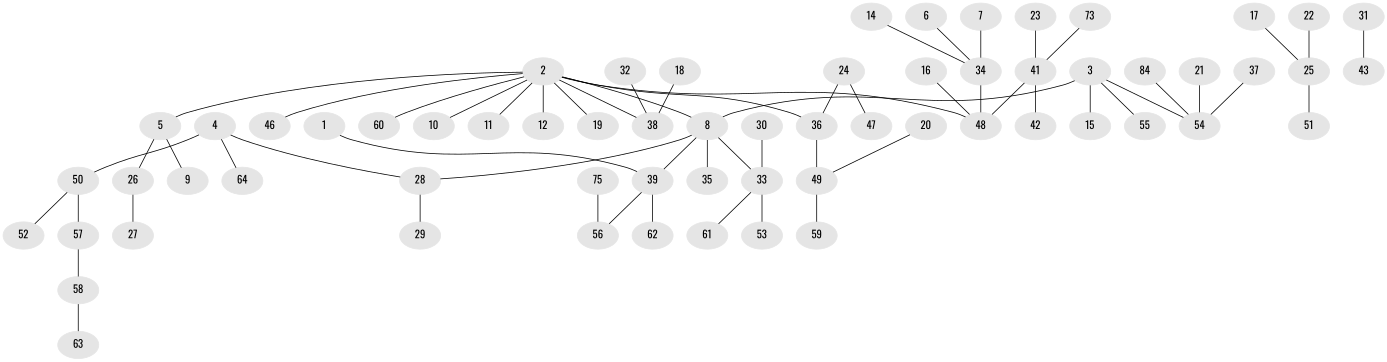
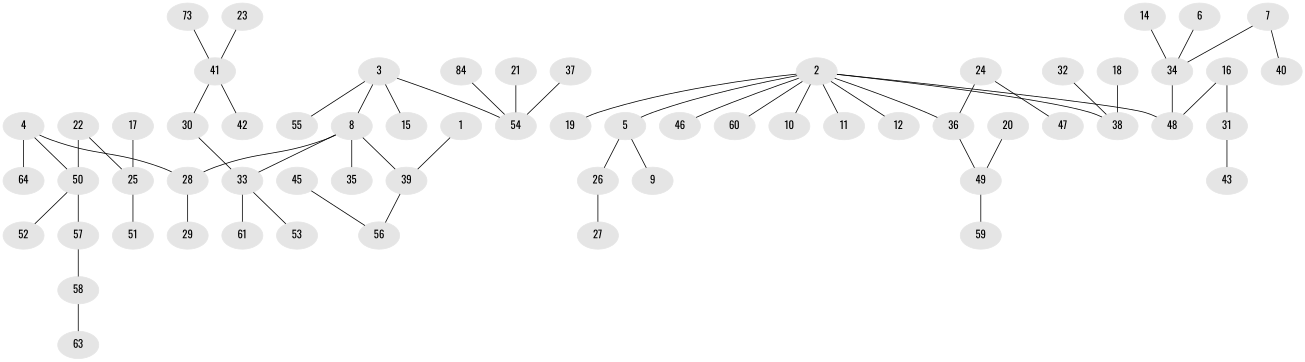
none -> (1282, 71)
(628, 95) -> none
none -> (1227, 99)
(1006, 101) -> (201, 99)
none -> (78, 154)
(598, 181) -> (297, 181)
(653, 236) -> none
